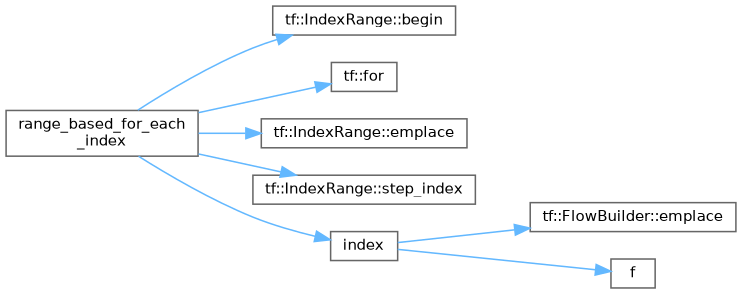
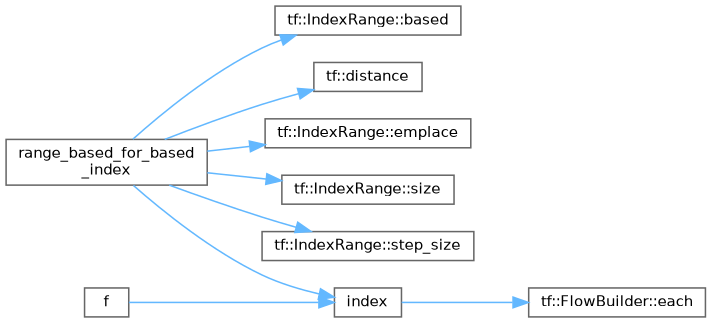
(364, 21) -> (368, 21)
(364, 77) -> (368, 77)
(102, 133) -> (107, 162)
(364, 190) -> (368, 246)
none -> (368, 190)
(633, 217) -> (617, 302)
(497, 260) -> (224, 302)
